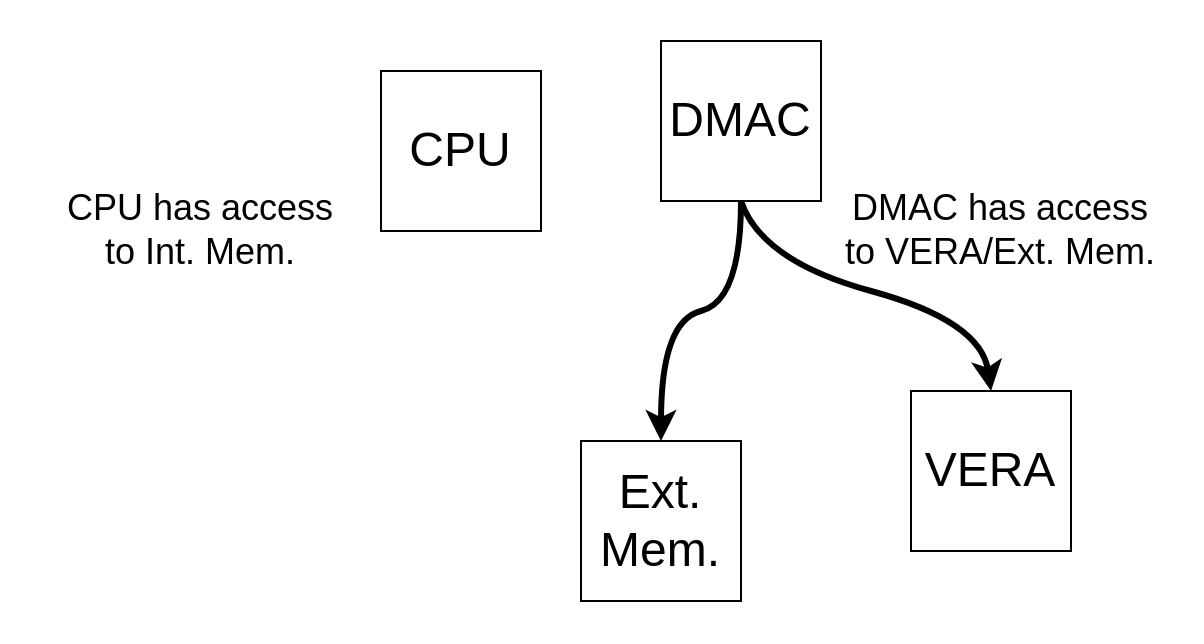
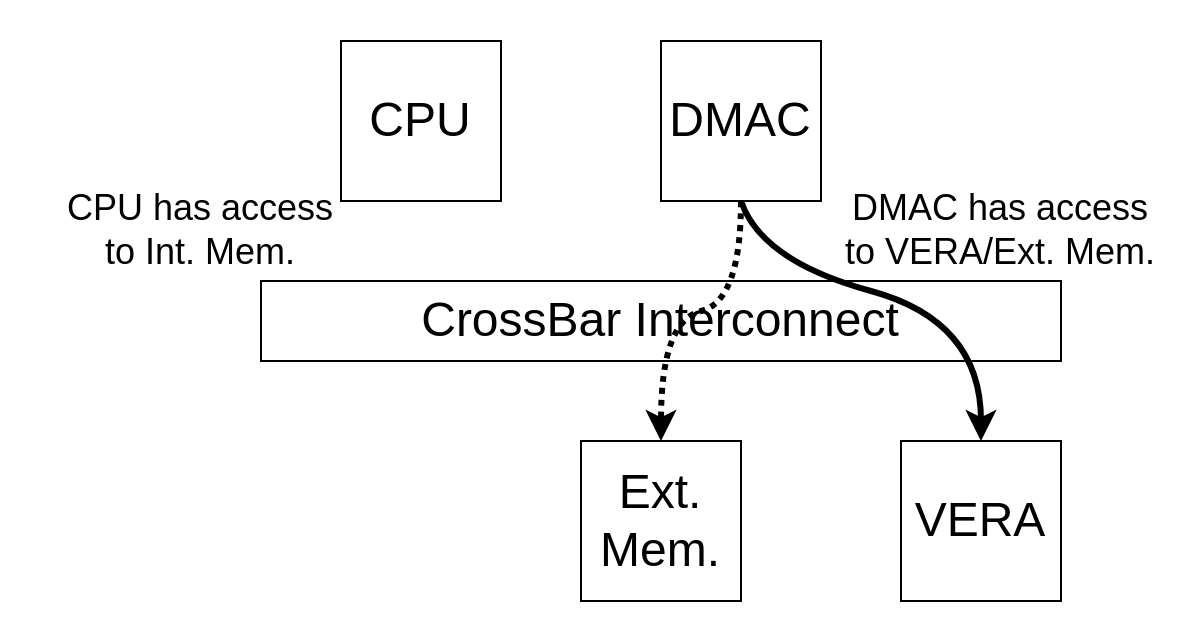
(461, 151) -> (421, 121)
(701, 311) -> (701, 311)
none -> (661, 321)
(991, 471) -> (981, 521)
